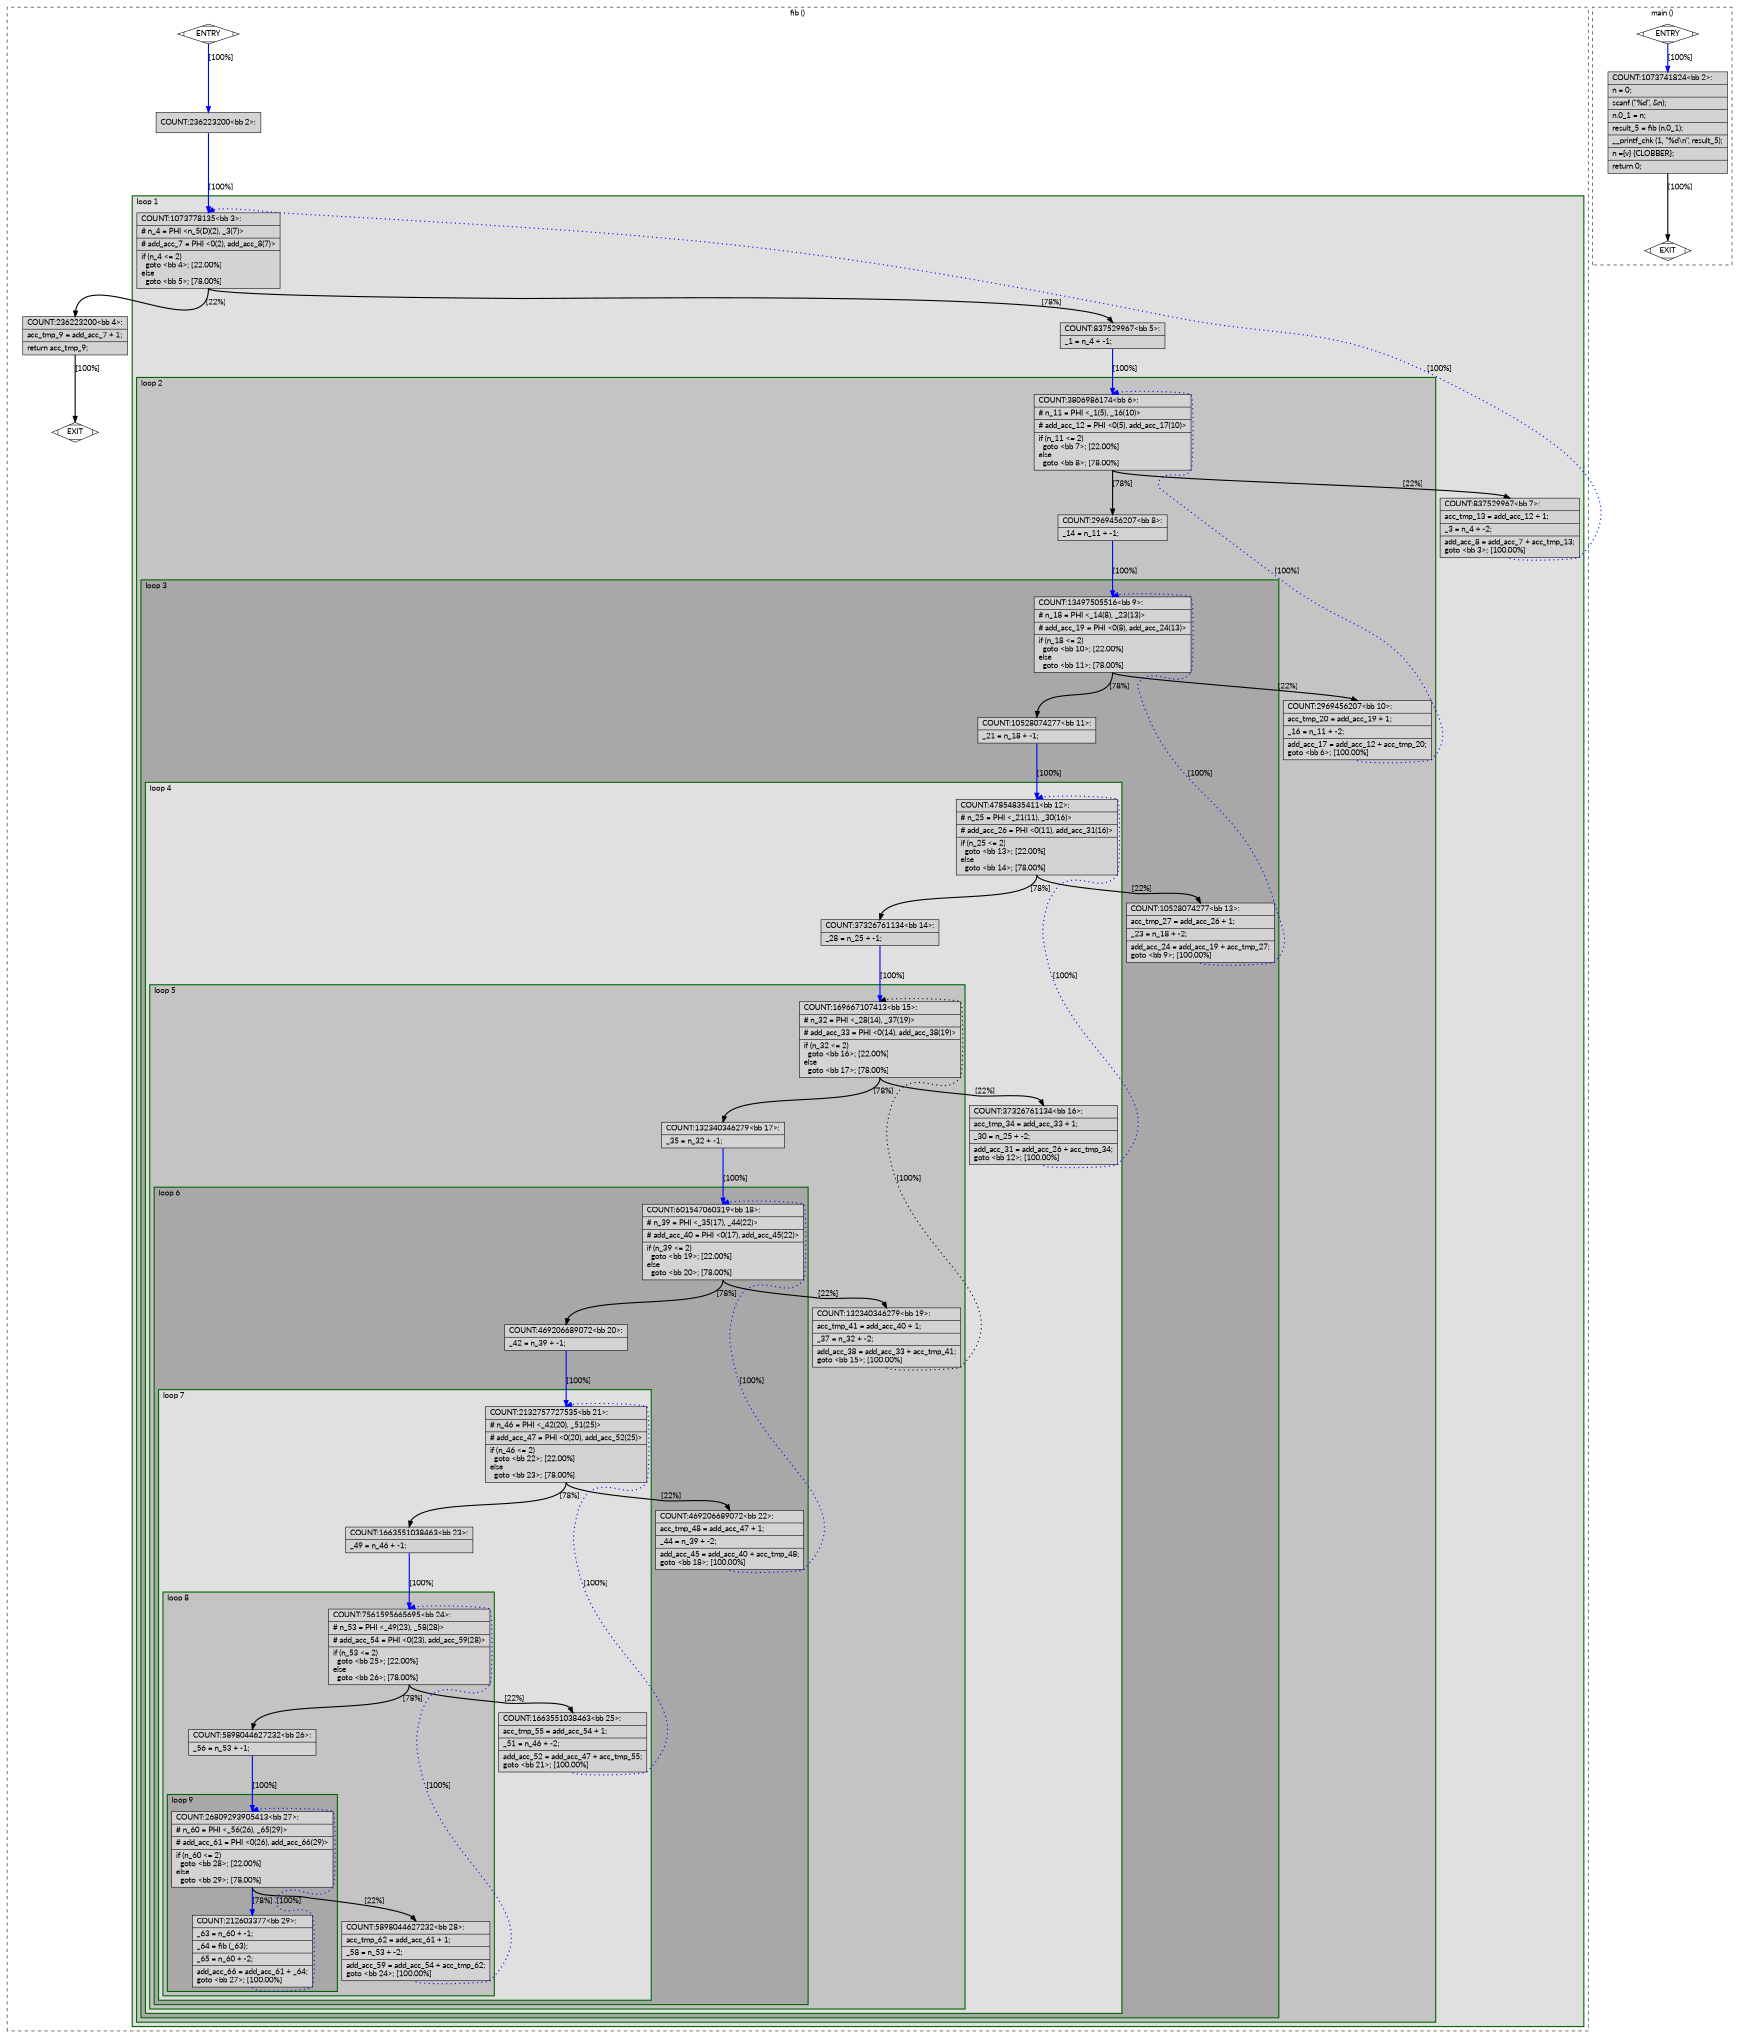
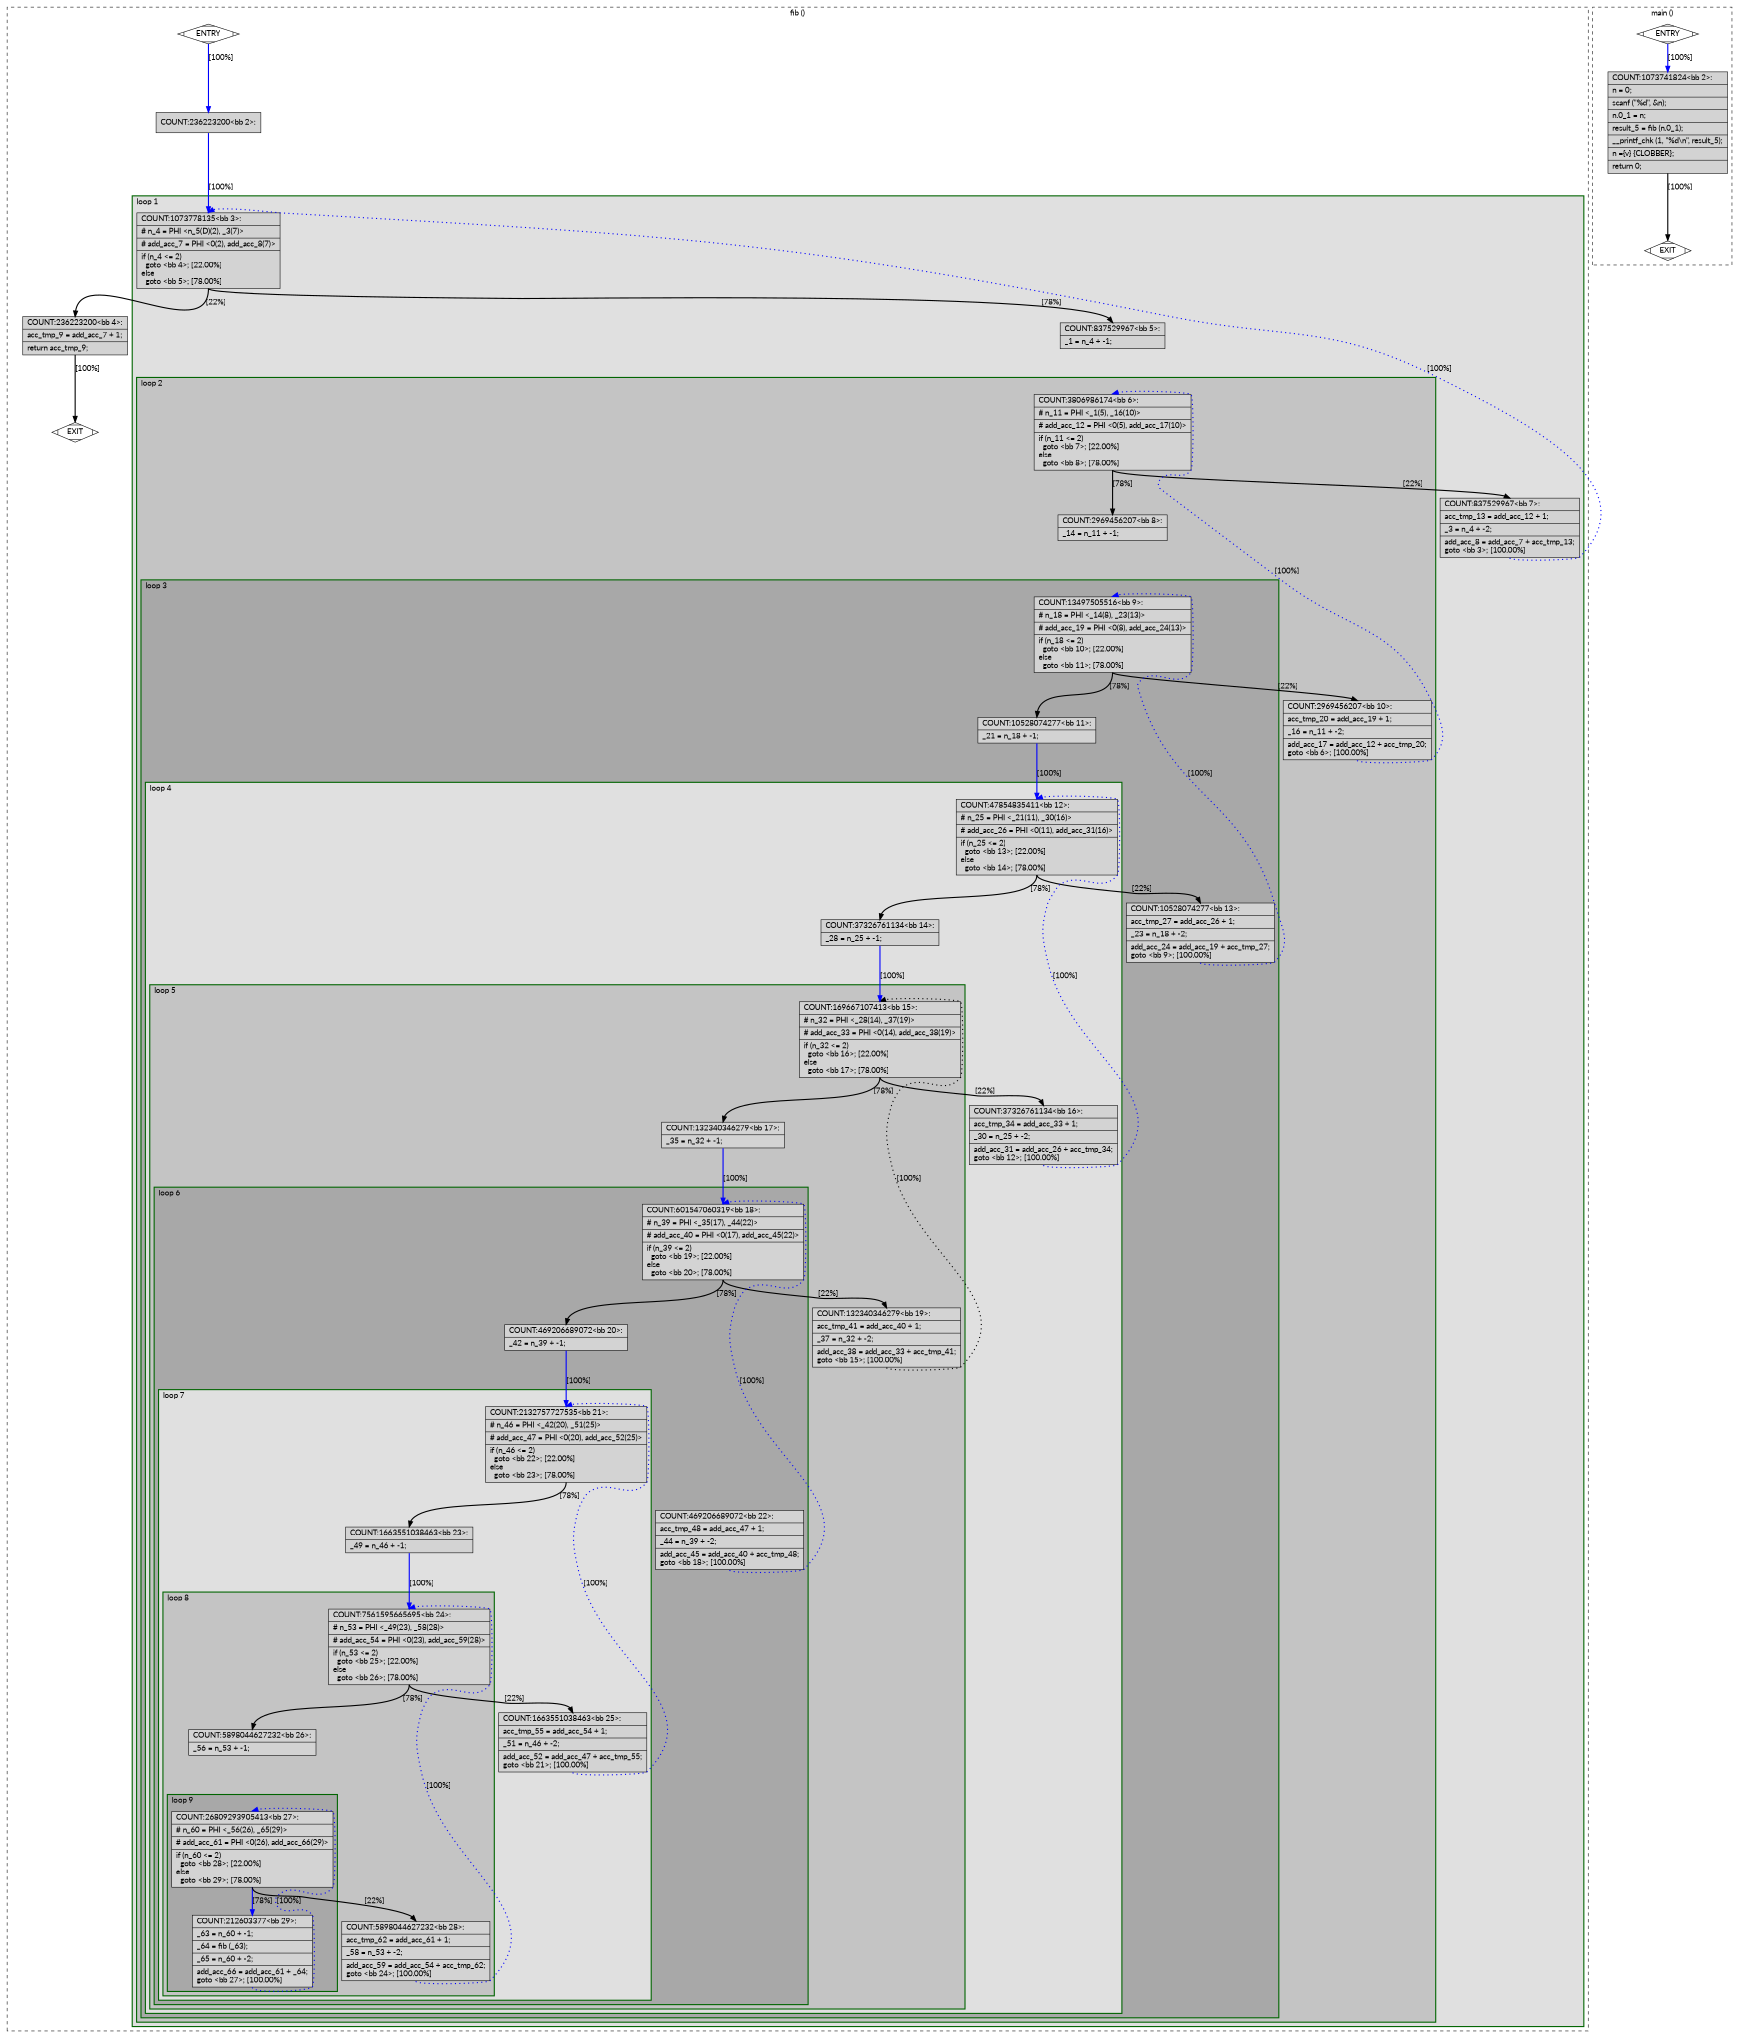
(1113, 369) -> none
(1113, 566) -> none
(646, 1499) -> none
(252, 1780) -> none
